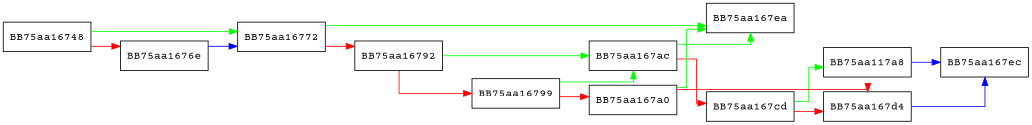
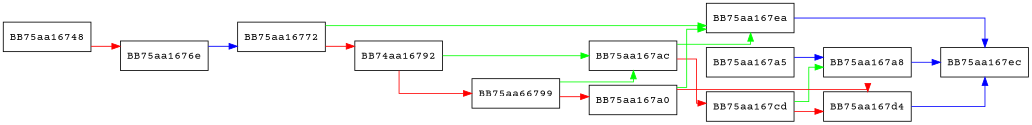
none -> (900, 18)
(160, 32) -> none
(399, 56) -> (399, 56)
none -> (750, 62)
(867, 62) -> (867, 62)
(516, 93) -> (516, 93)
